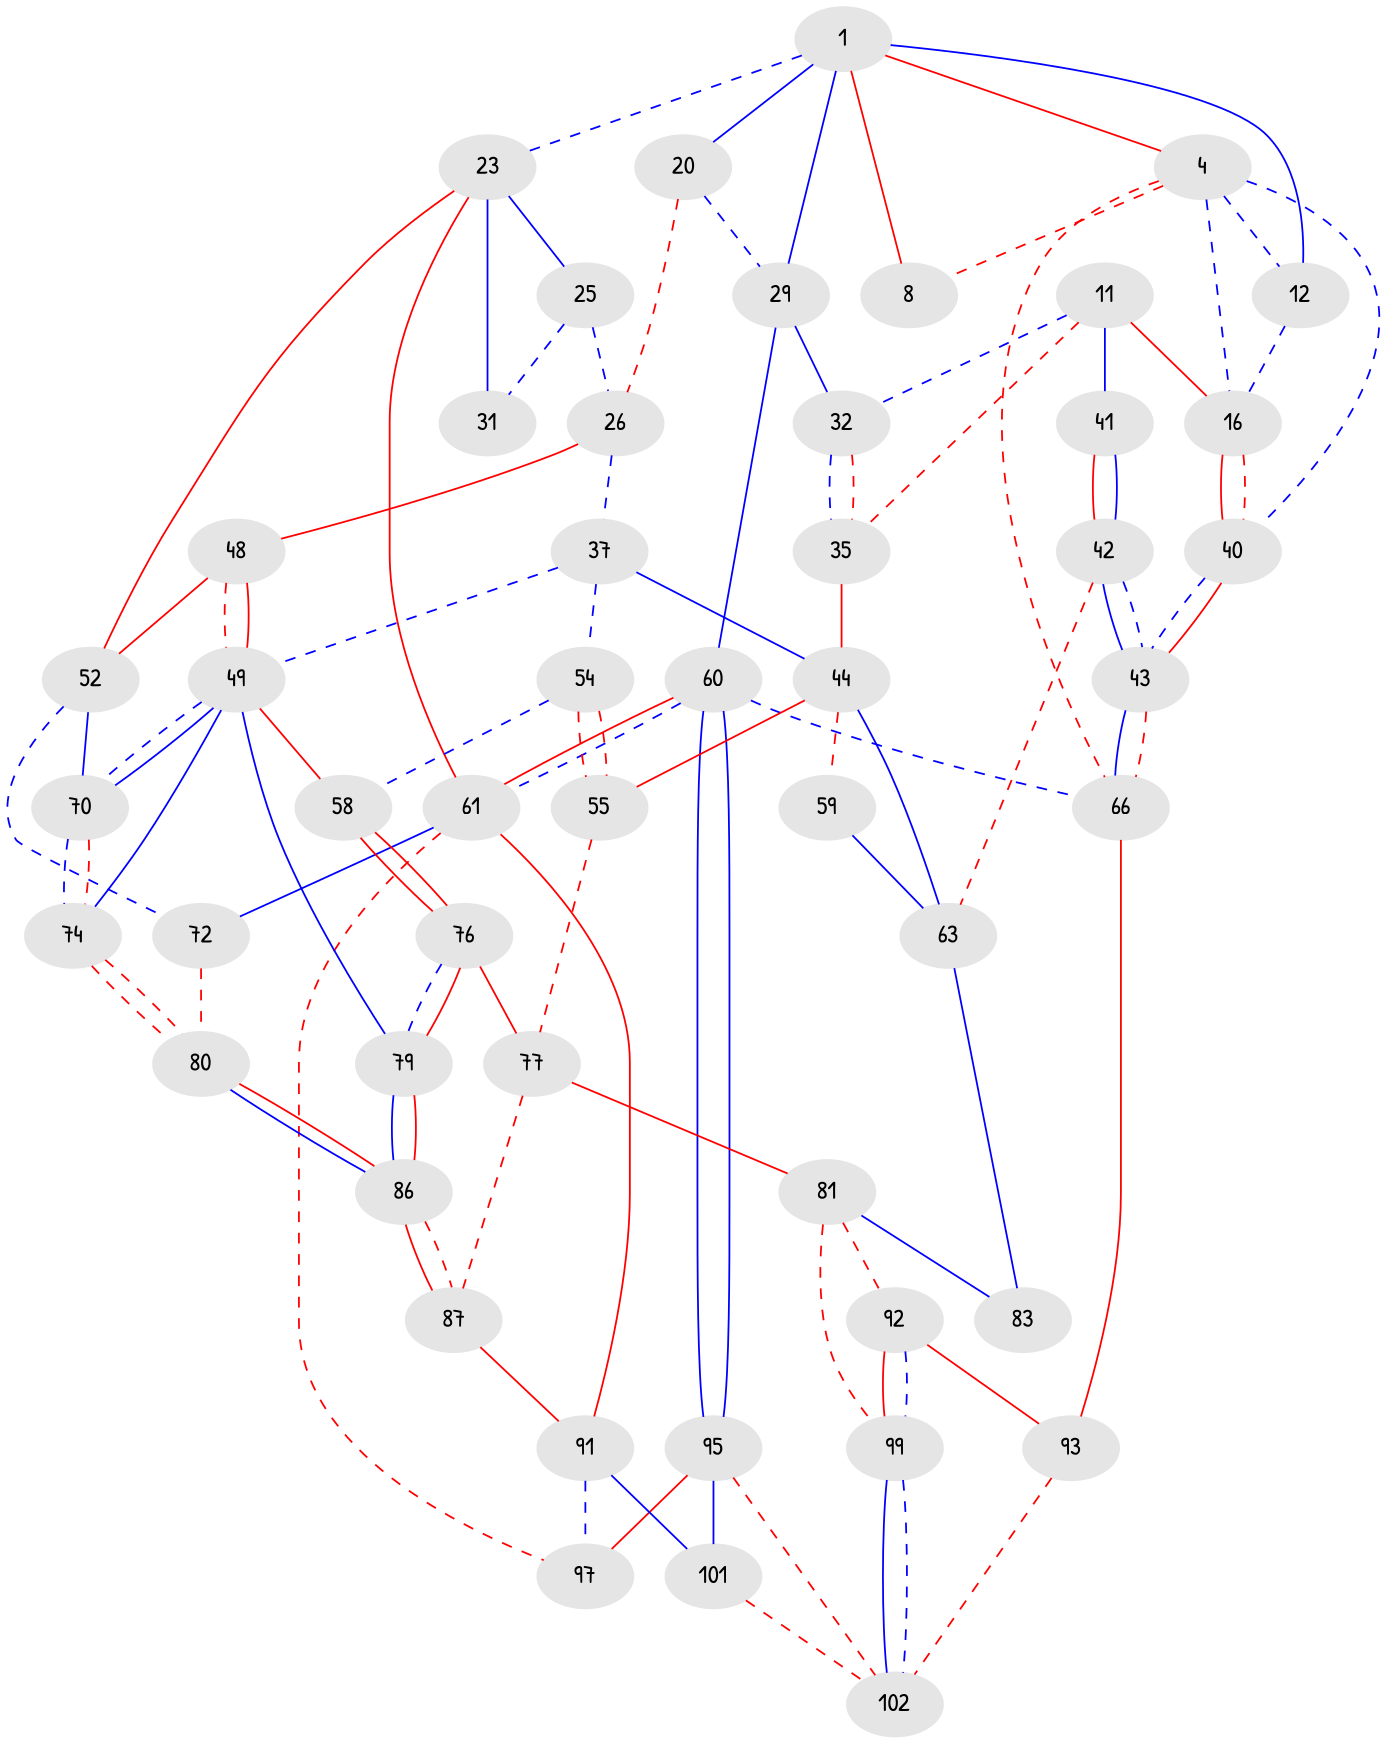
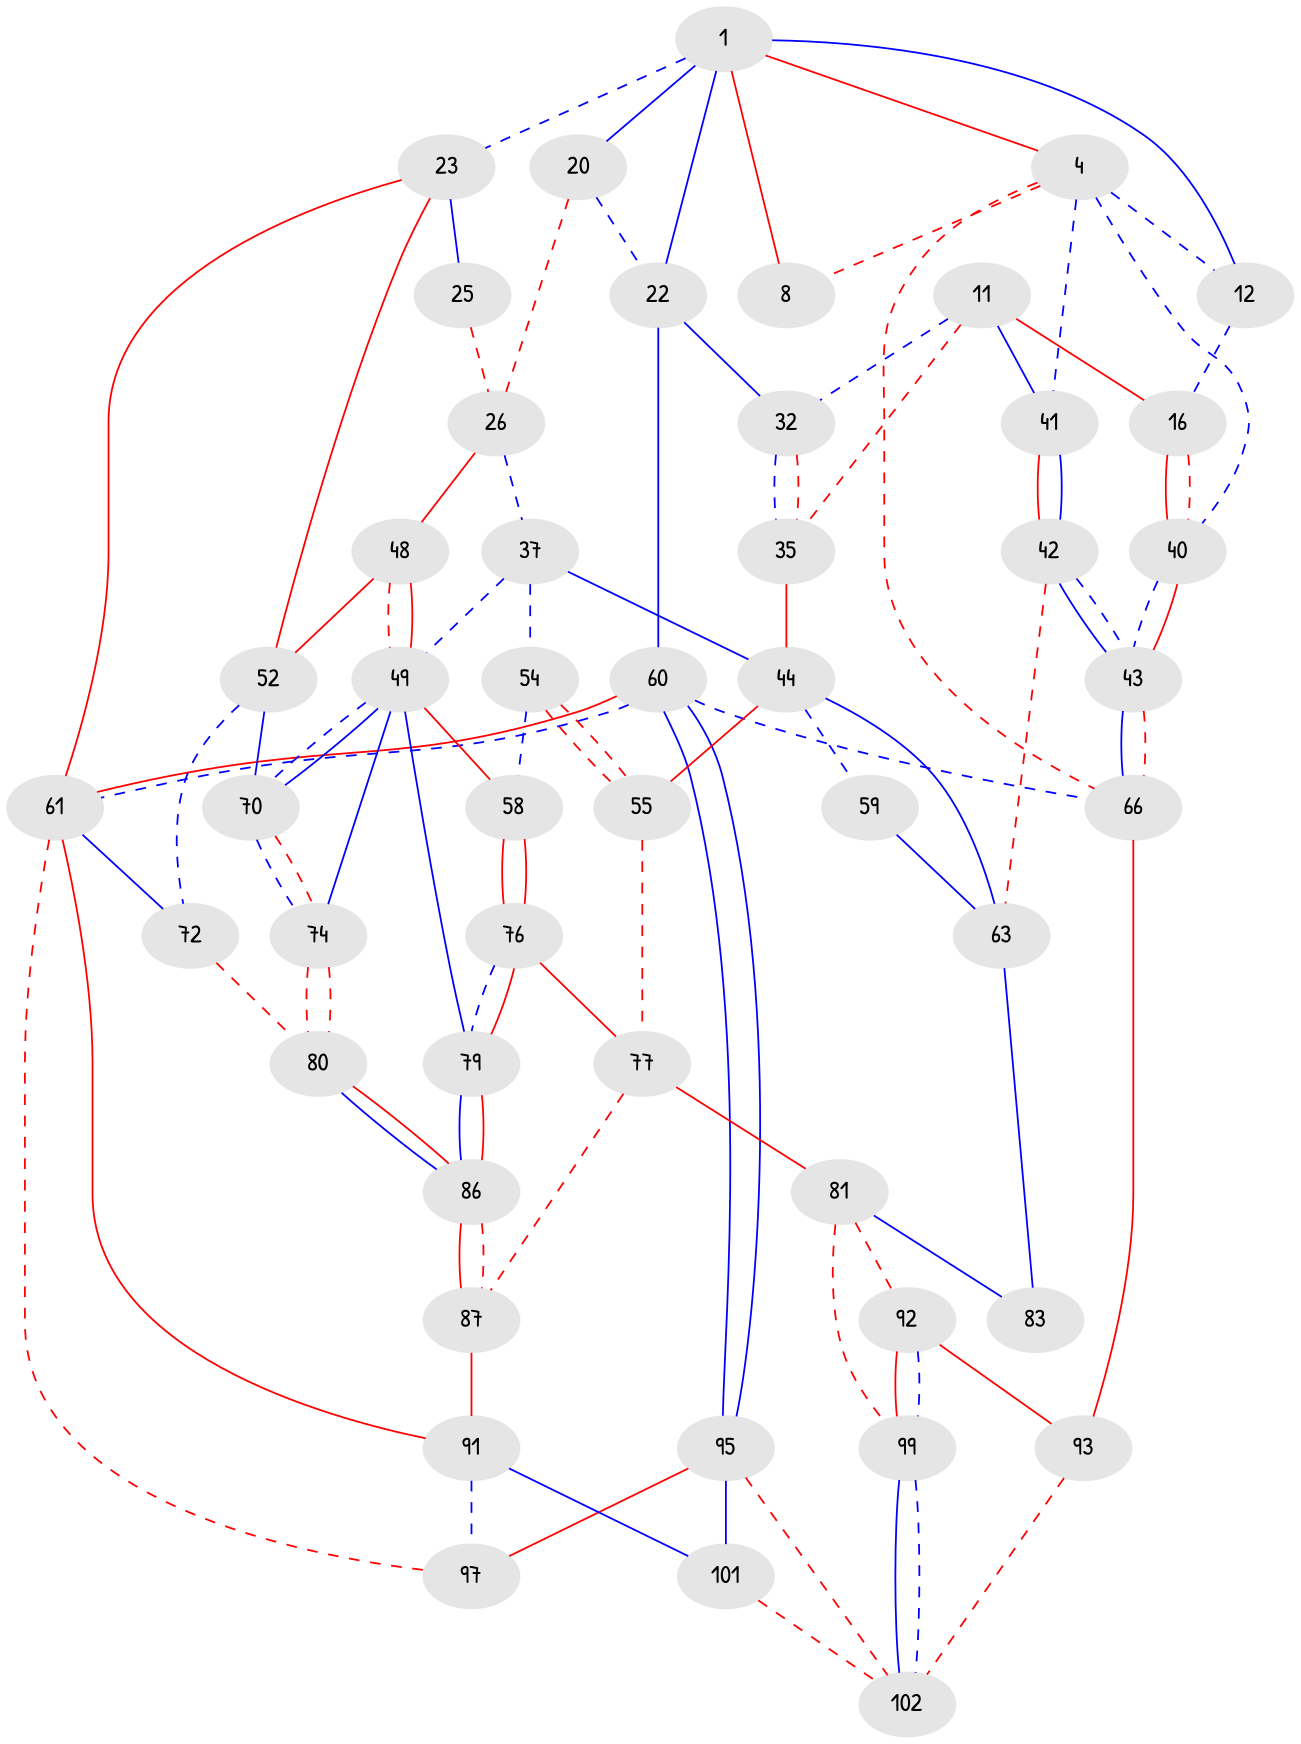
(781, 295) -> (658, 295)
(1218, 295) -> (1065, 295)
(600, 359) -> (480, 360)
(488, 423) -> none
(834, 744) -> (837, 757)
